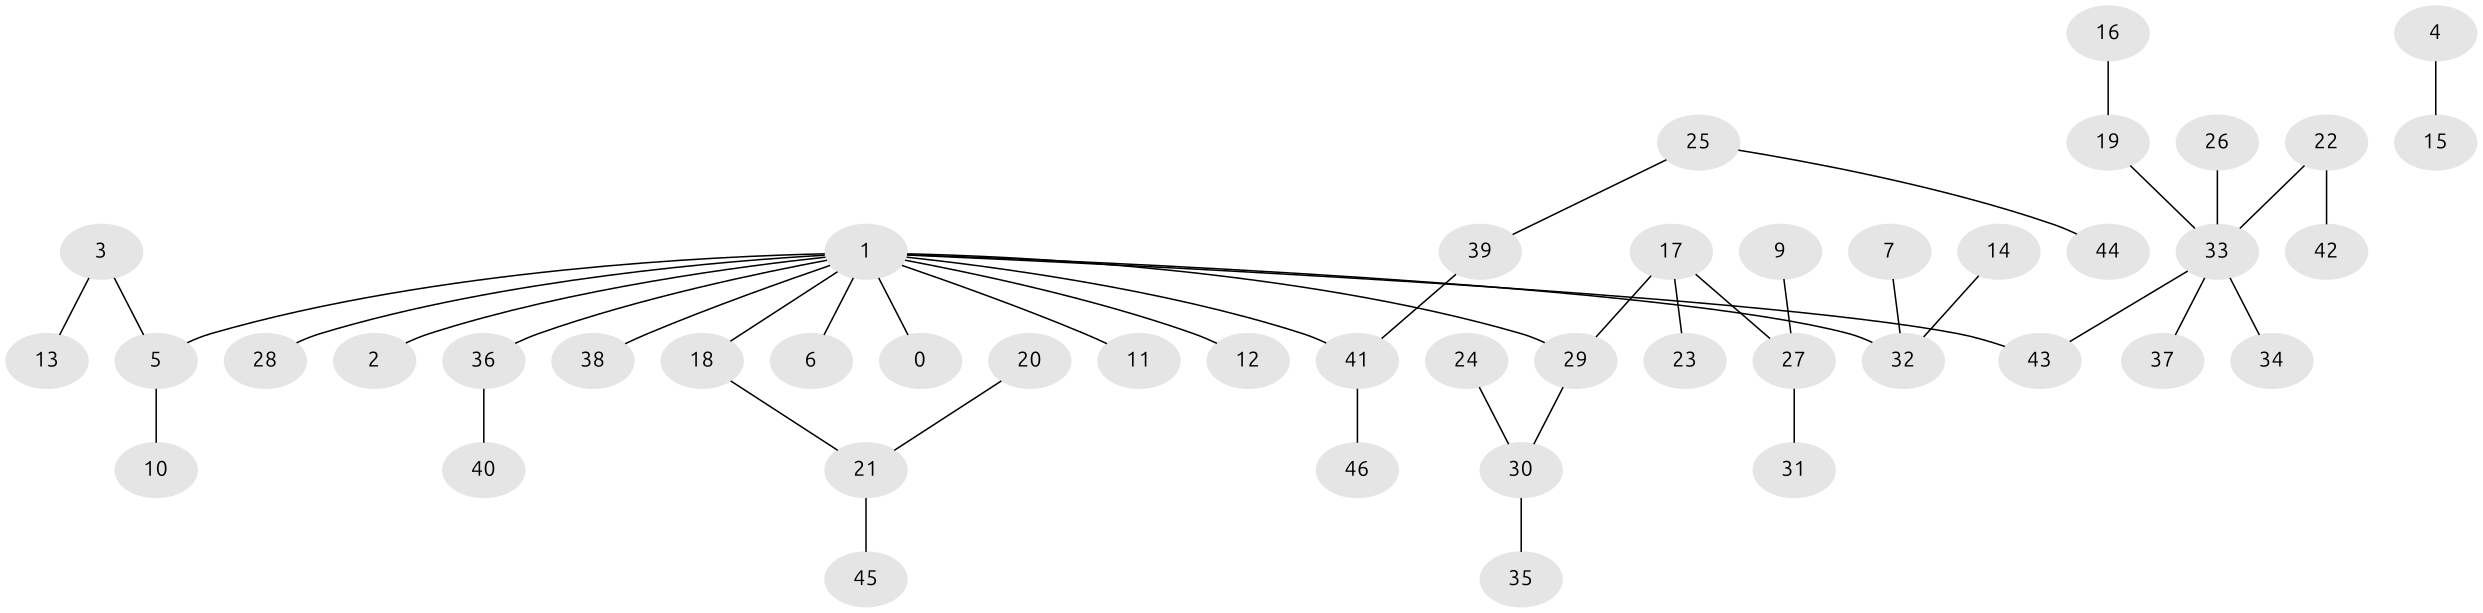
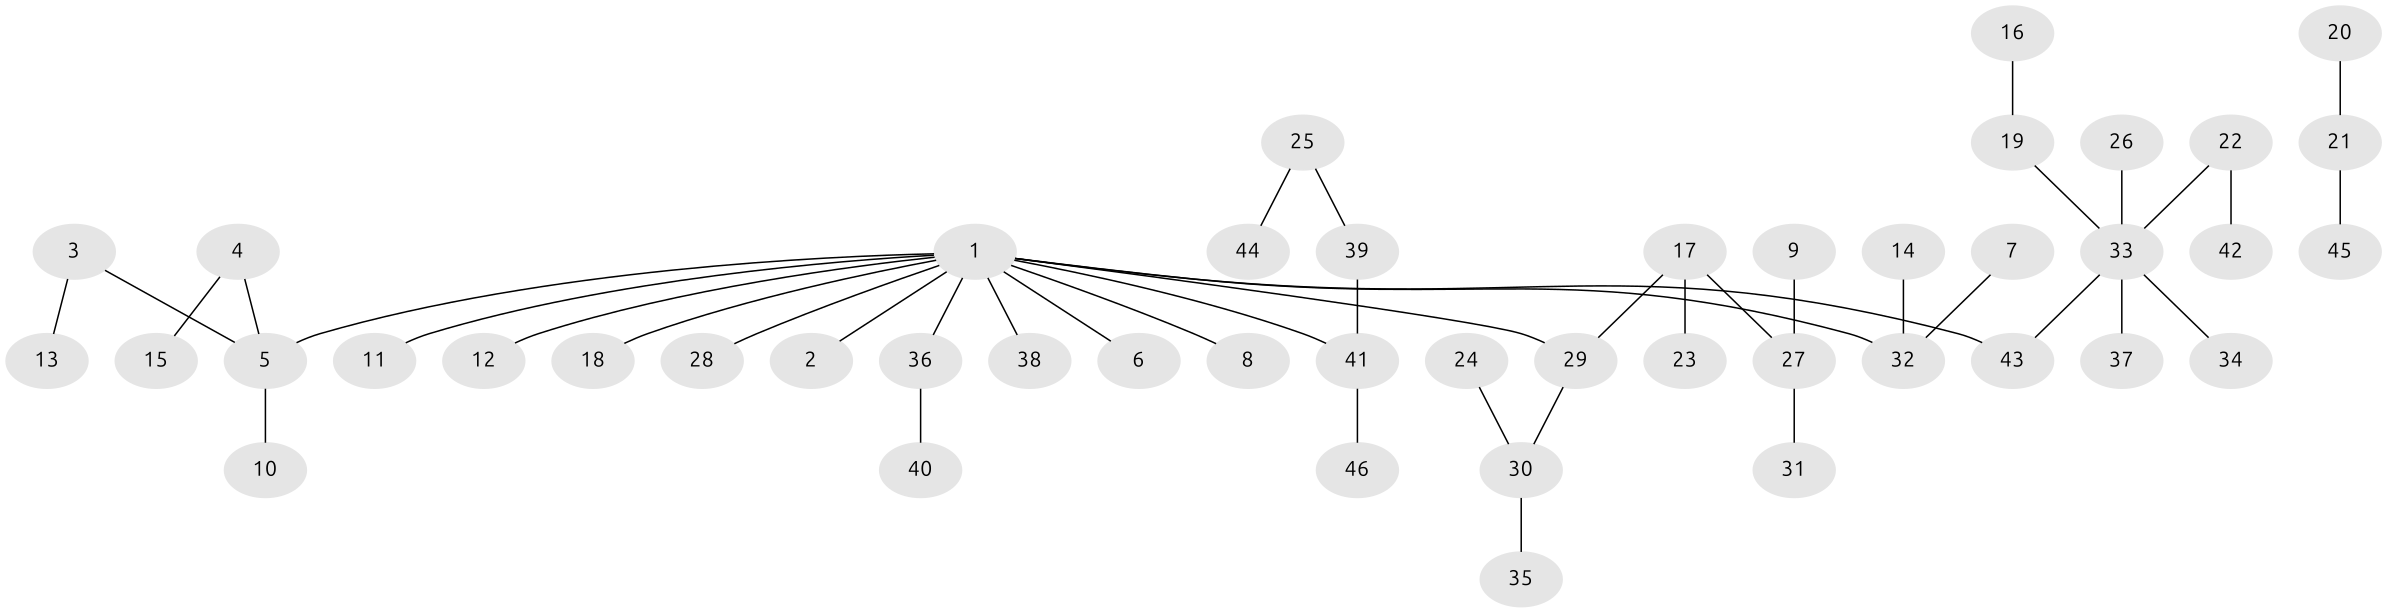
none -> (252, 306)
(921, 361) -> (1248, 361)
(784, 416) -> none
